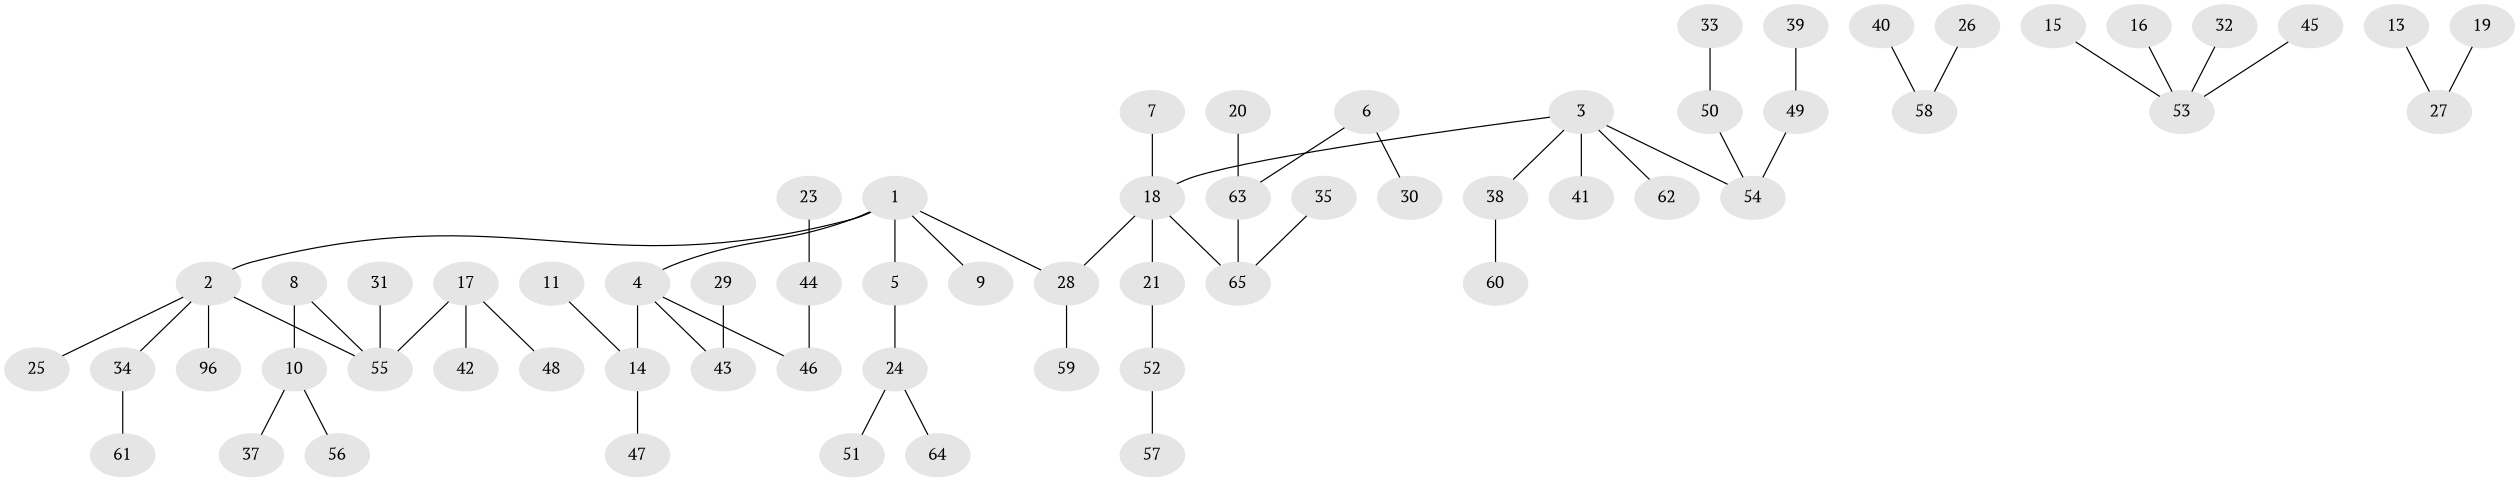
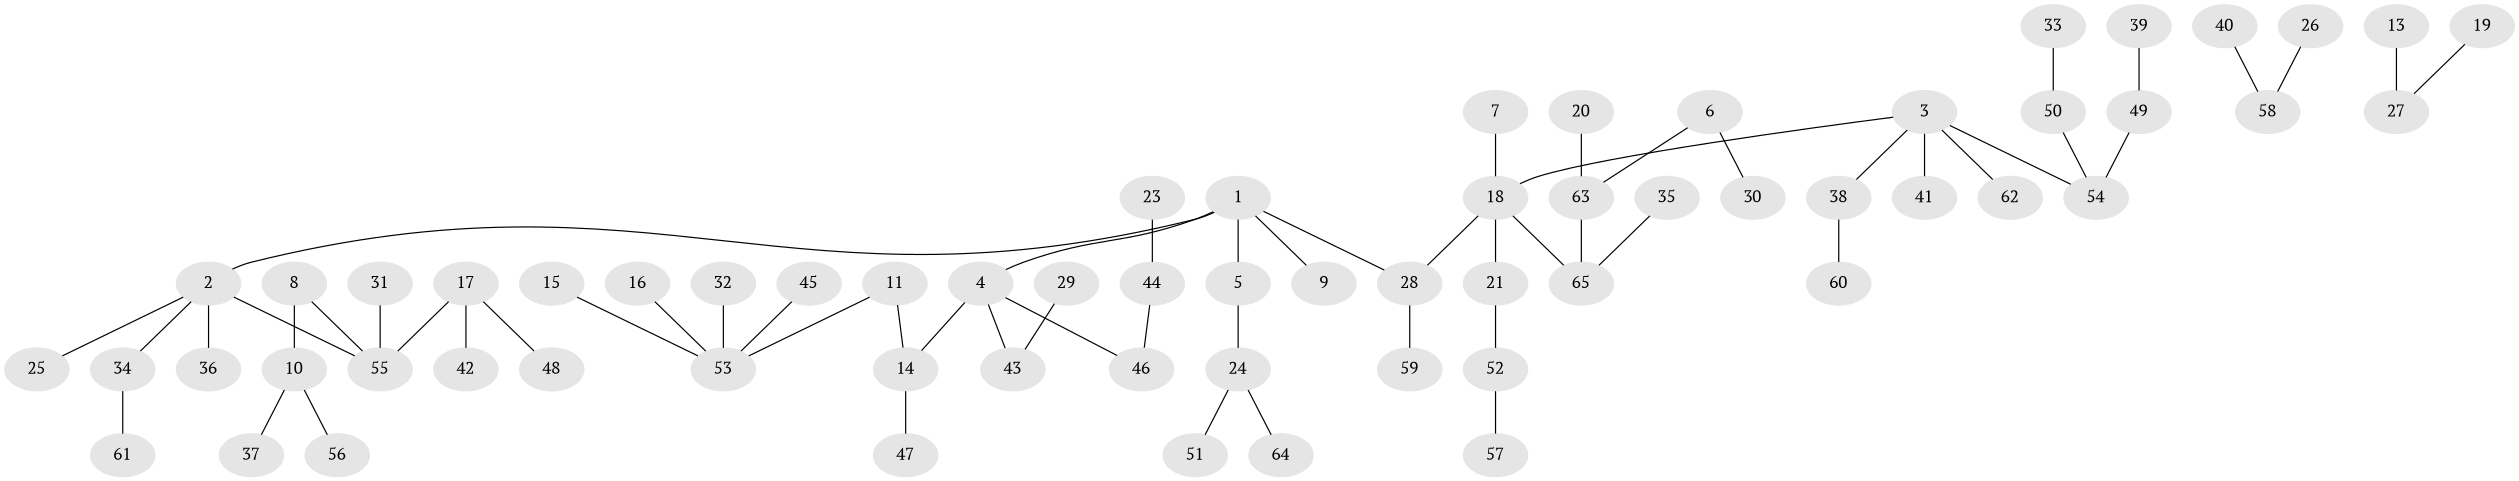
none -> (809, 326)
(209, 369) -> (209, 369)
